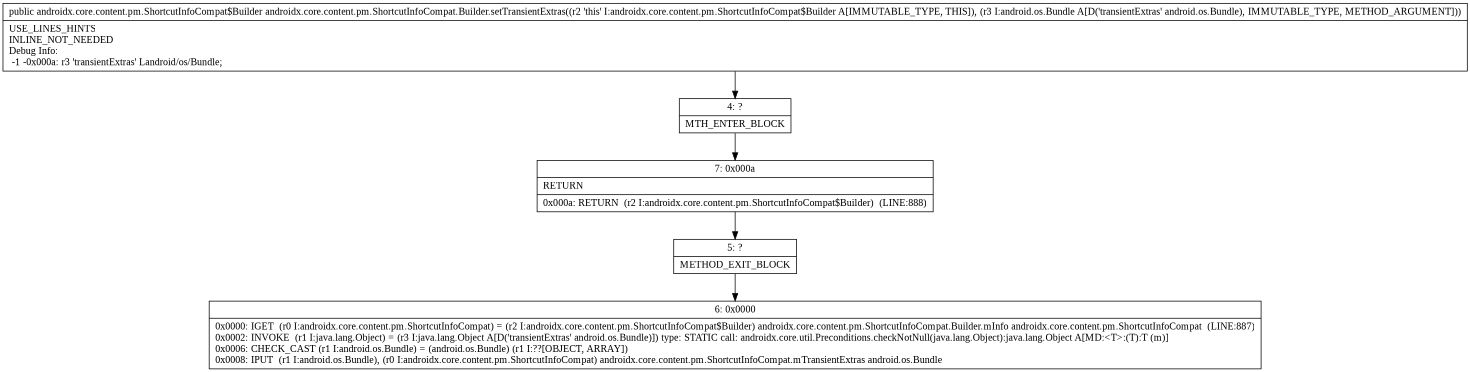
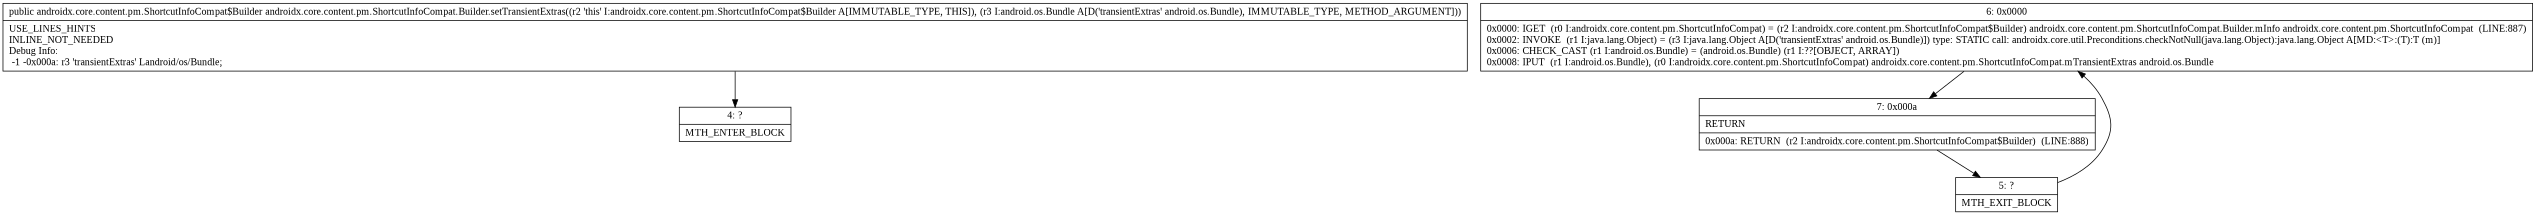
(735, 143) -> (1950, 83)
(735, 265) -> (2007, 203)
